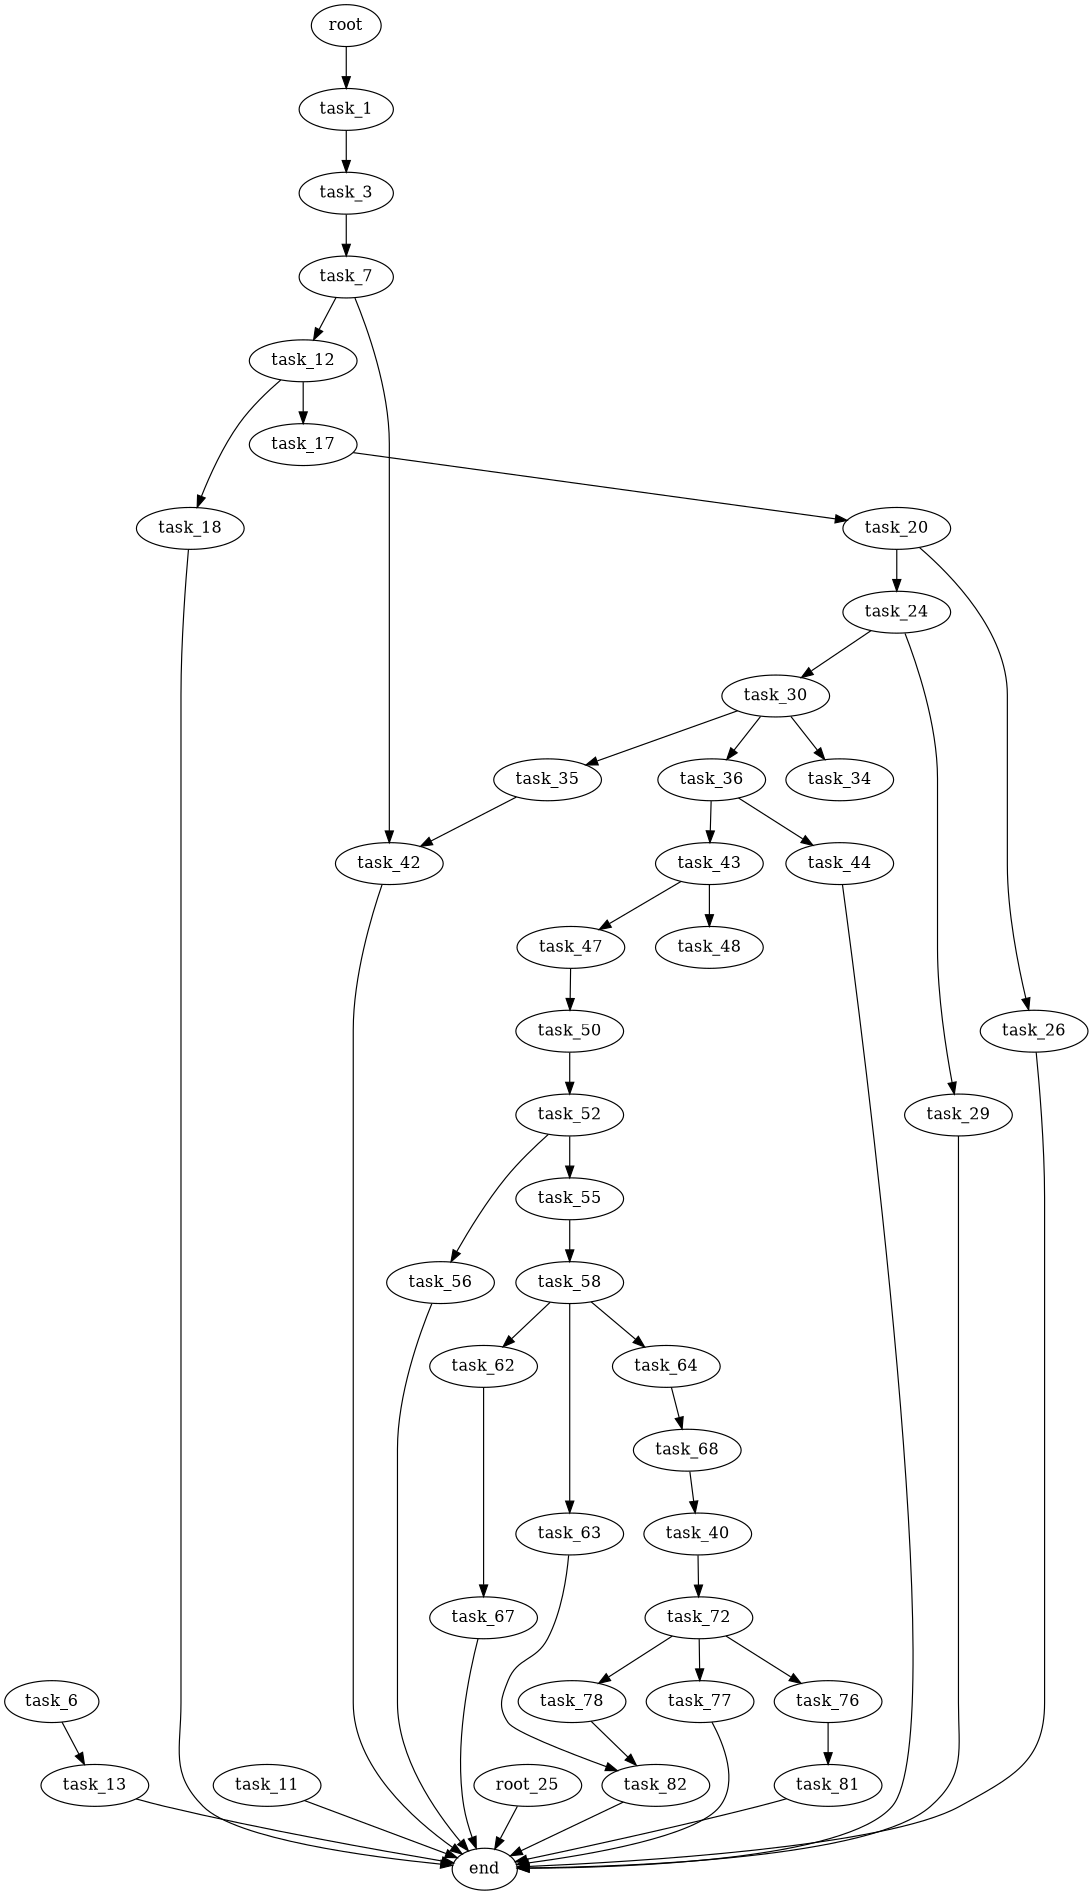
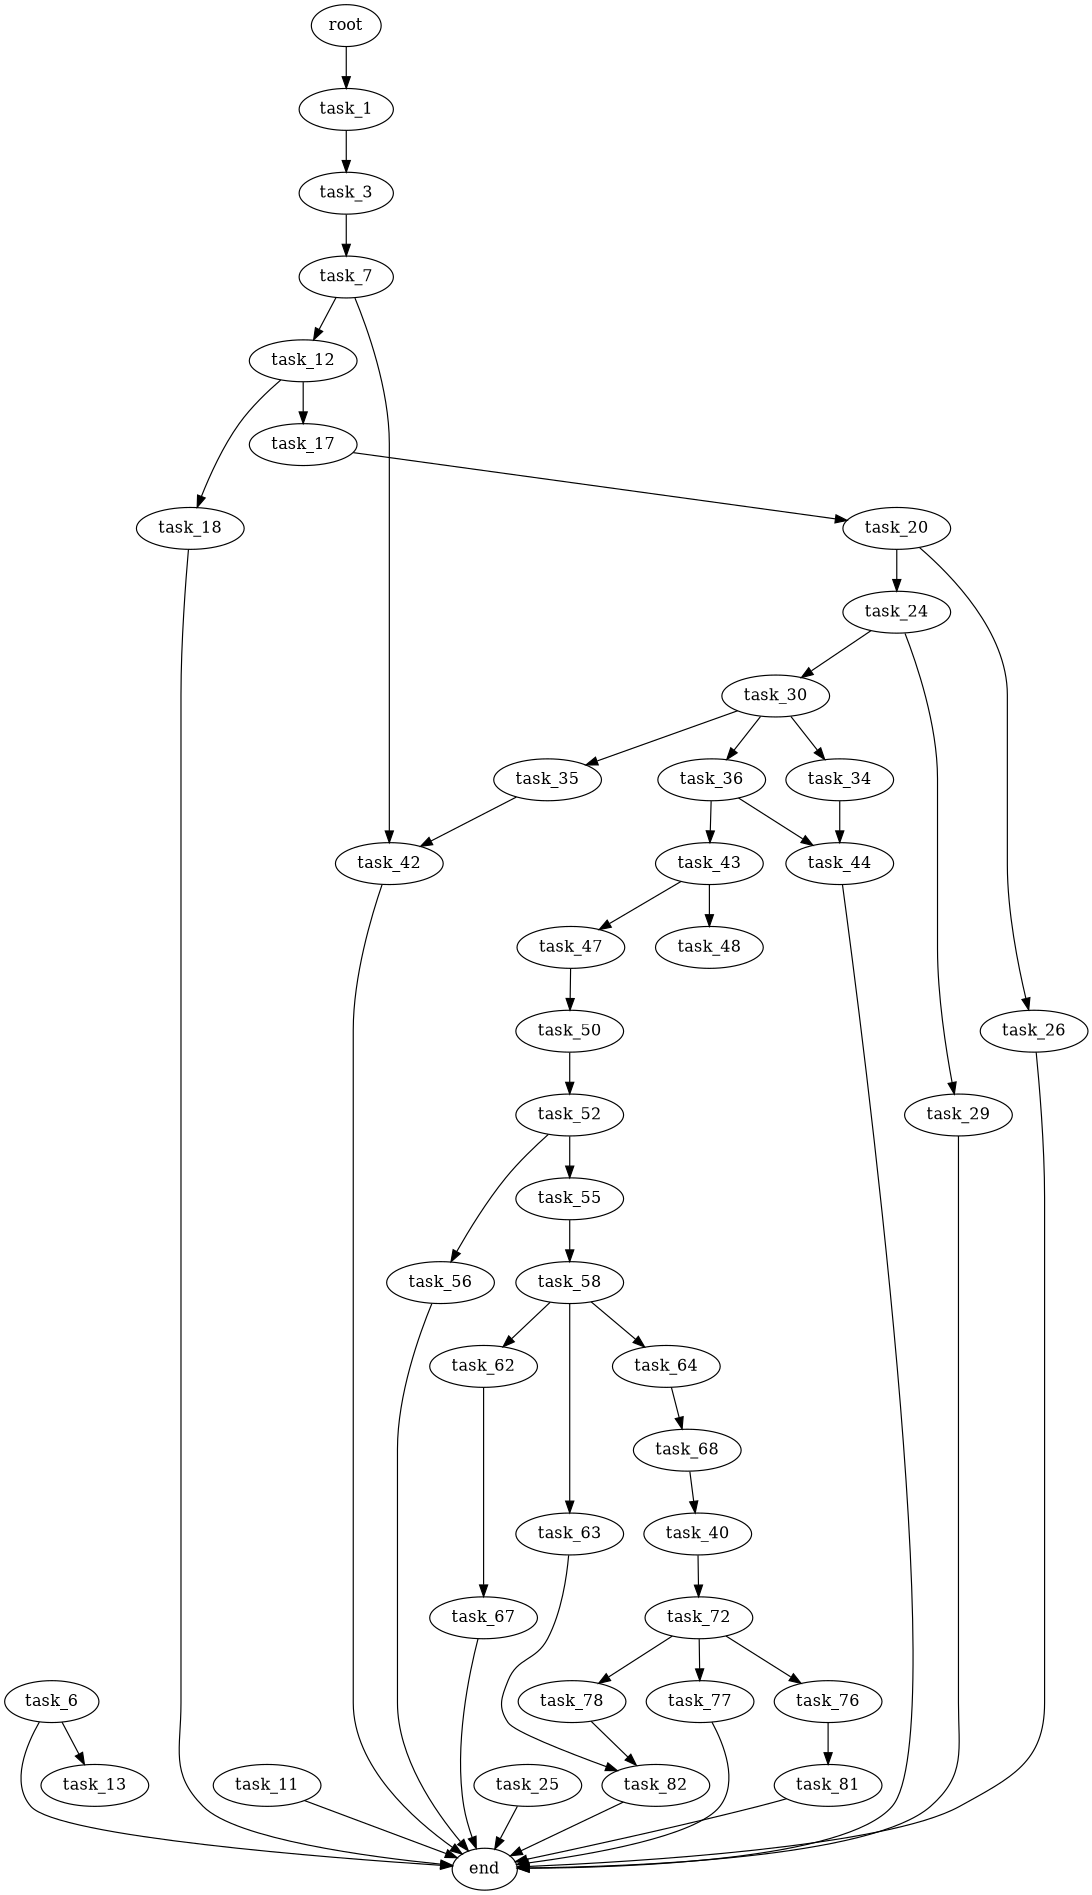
none -> (840, 816)
(528, 1785) -> (528, 1785)
(288, 1833) -> (189, 1842)
